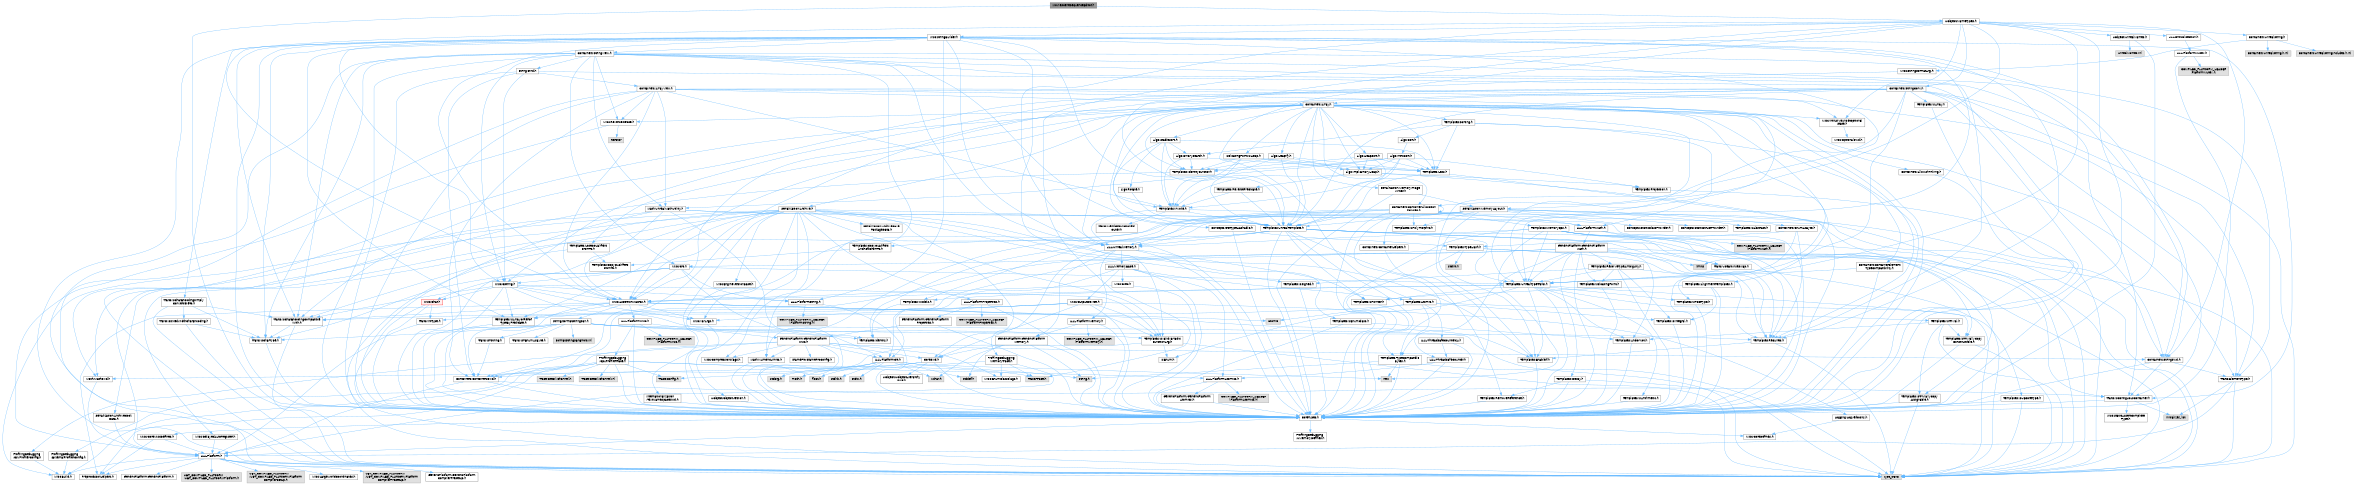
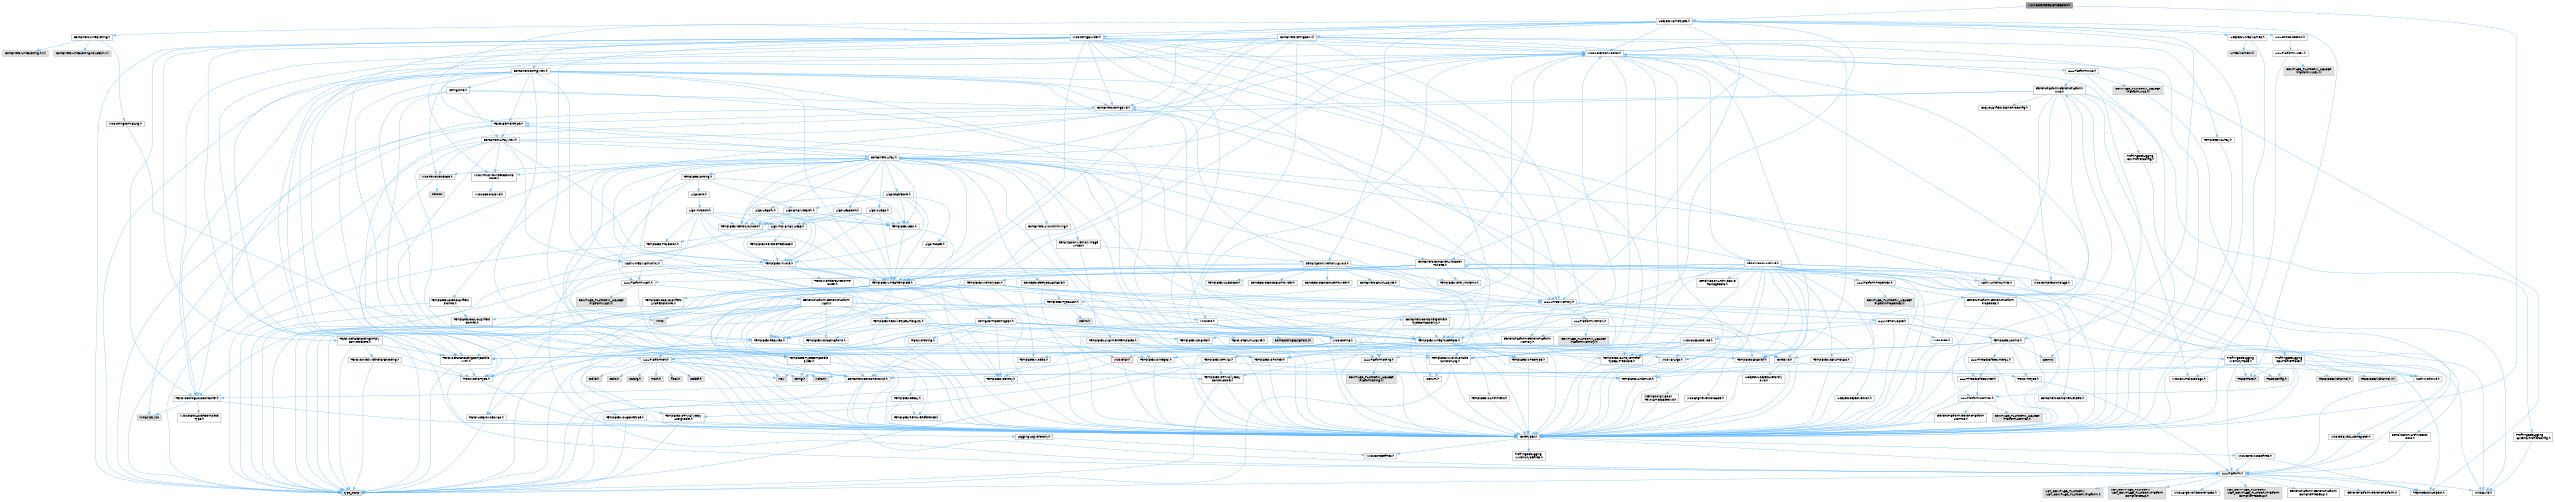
(1440, 94) -> (505, 131)
(1243, 156) -> (879, 211)
(625, 339) -> (2211, 221)
(983, 355) -> (1450, 351)
(812, 360) -> (2004, 108)
